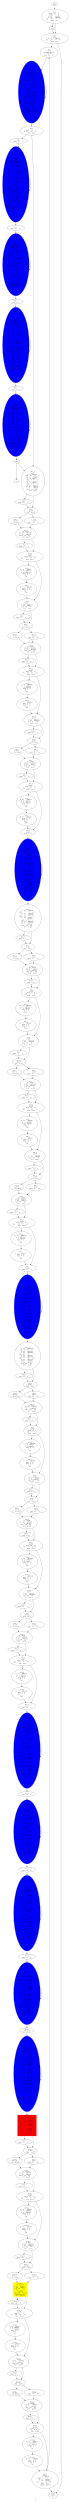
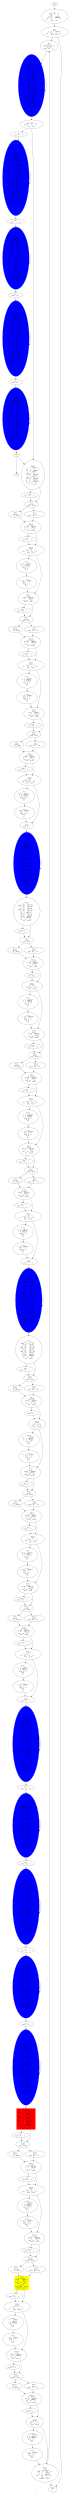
(52, 28) -> none
